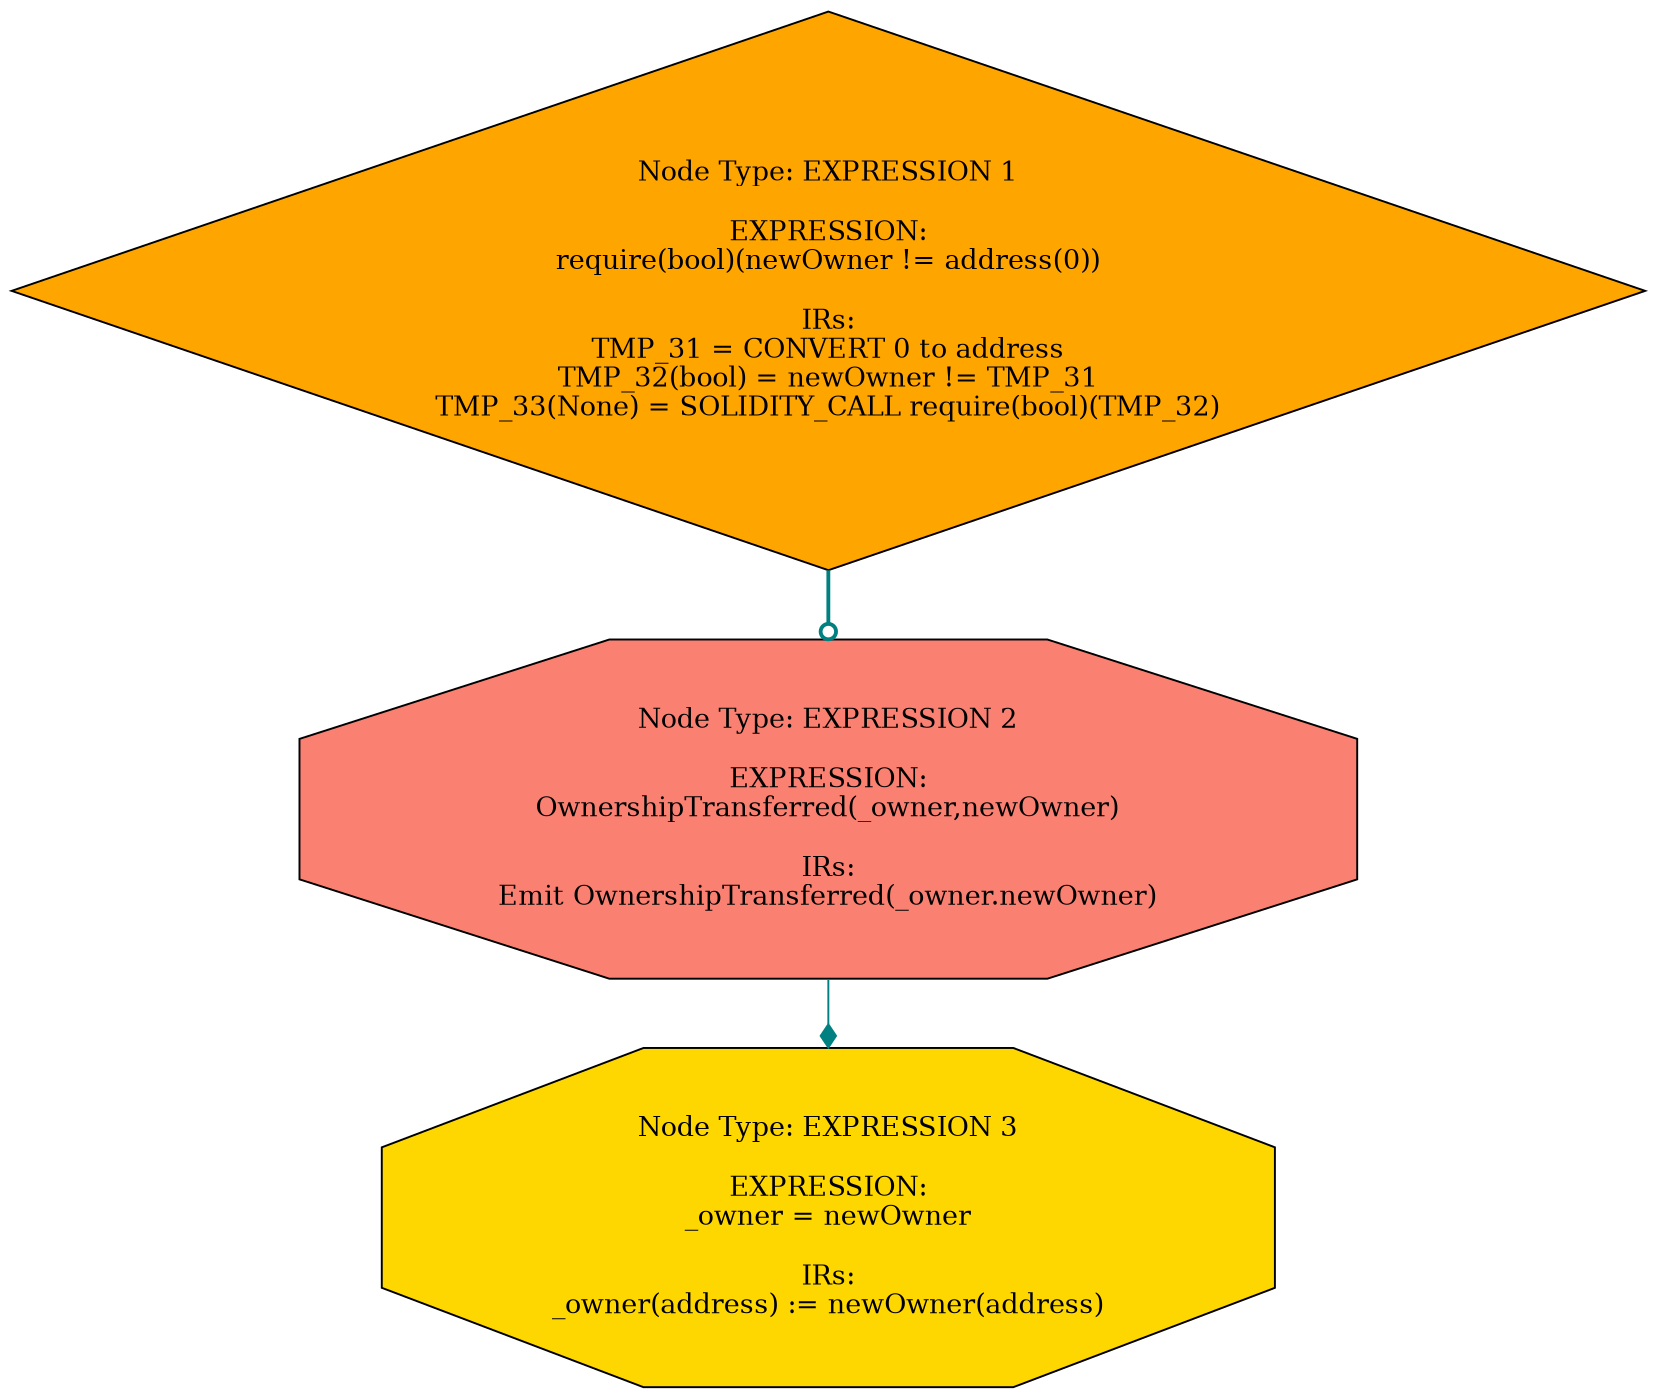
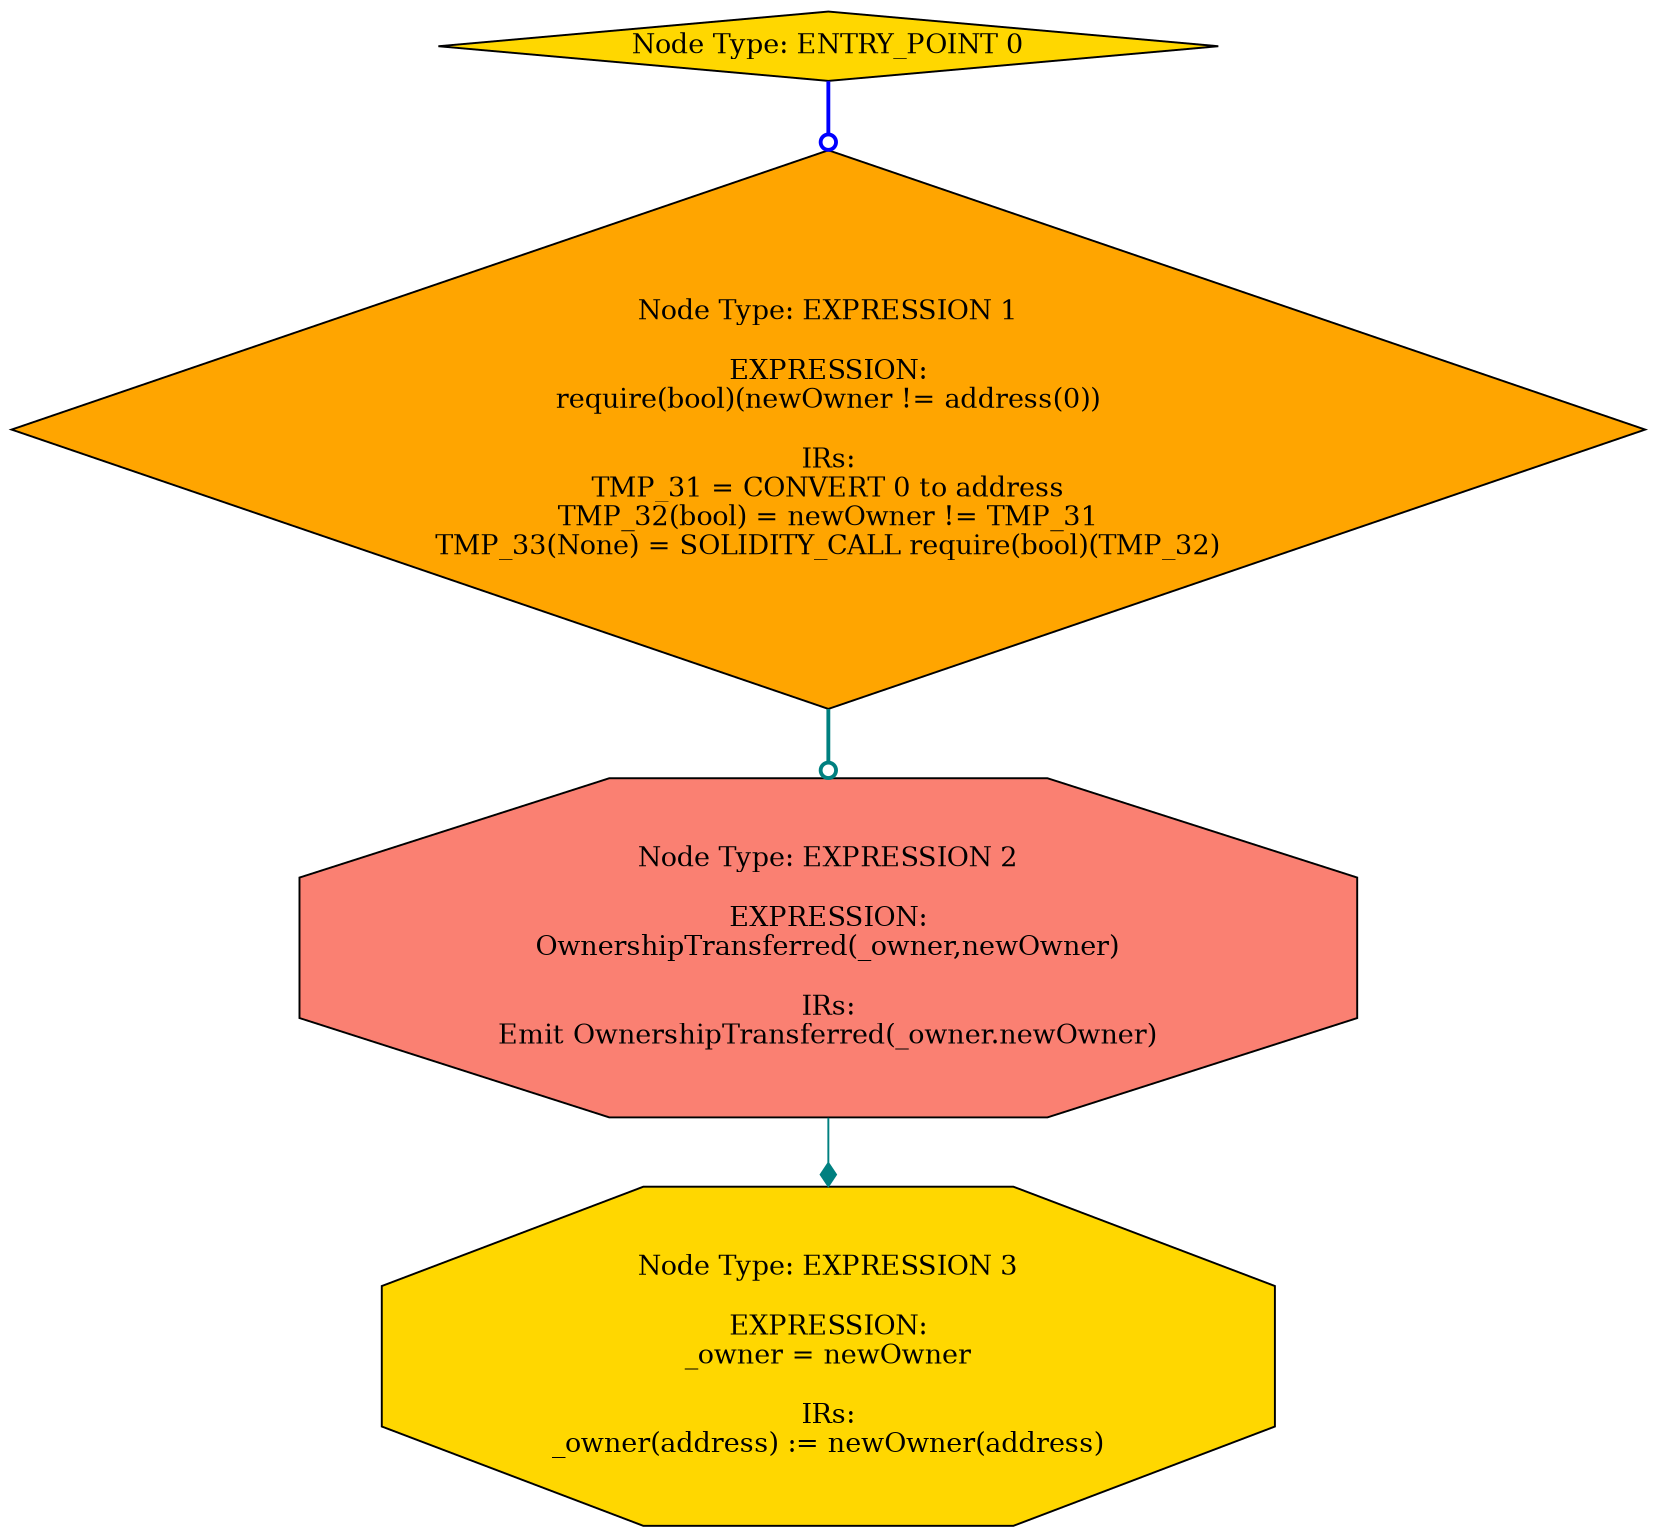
none -> (828, 46)
